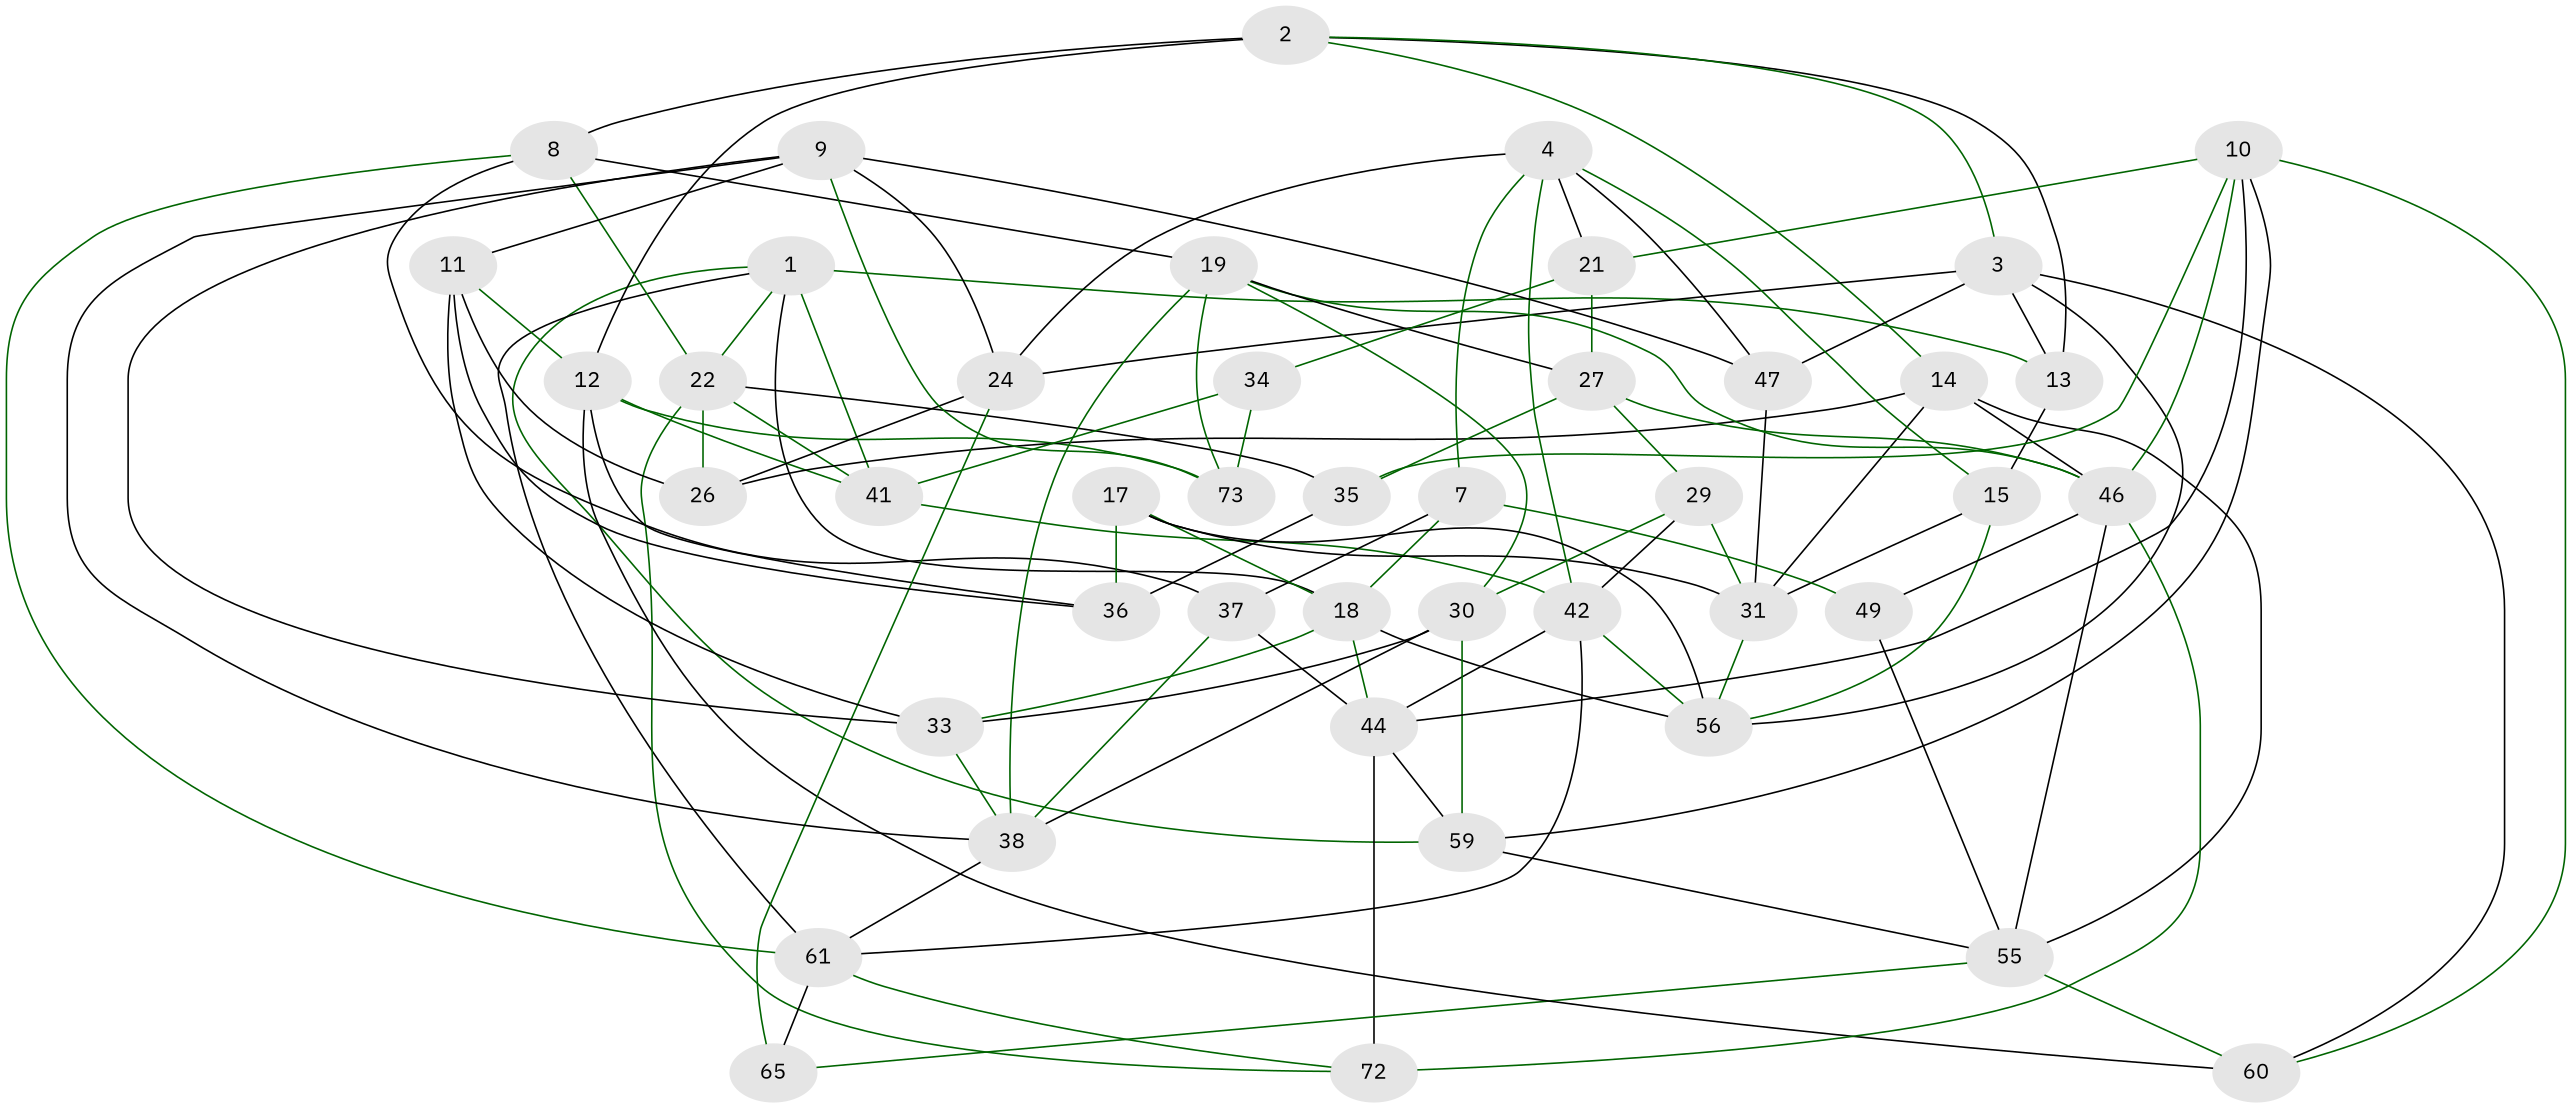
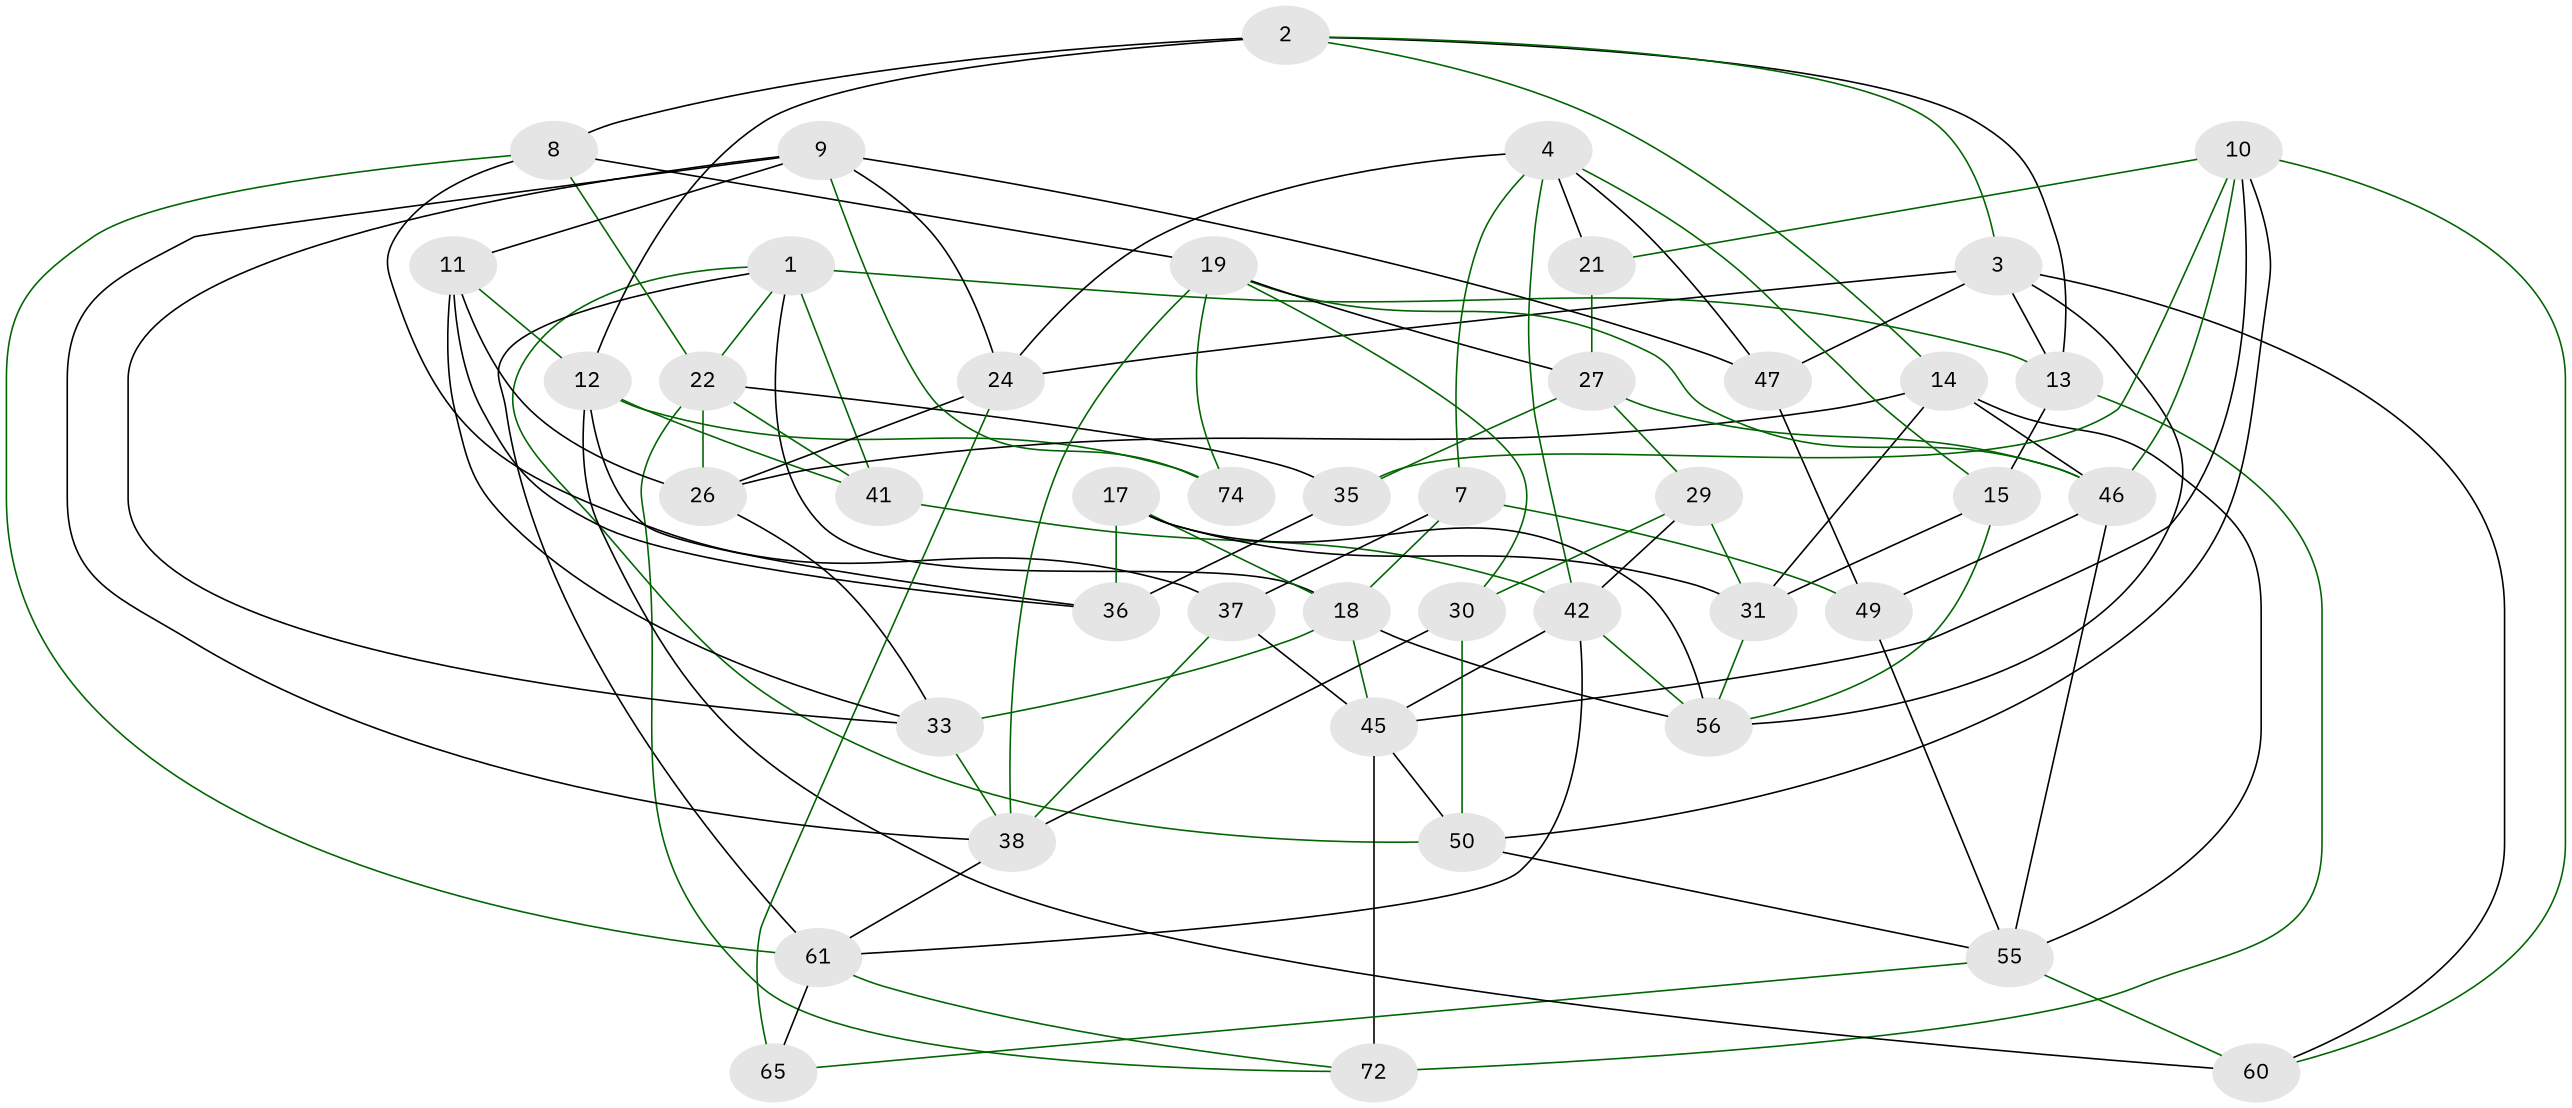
(1257, 381) -> none
(1231, 496) -> (1231, 496)
(1761, 496) -> (1818, 497)
(1209, 688) -> (847, 591)
(1374, 727) -> (1374, 727)
(1462, 842) -> (1462, 842)
(2014, 1006) -> (2180, 971)
